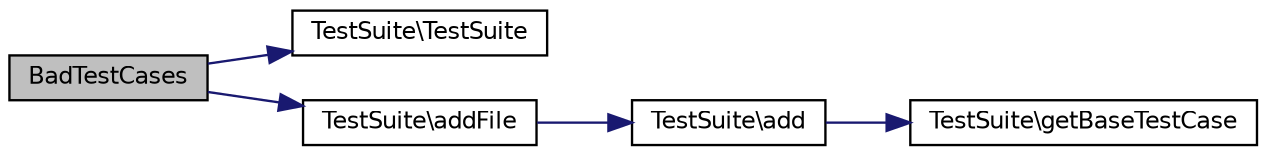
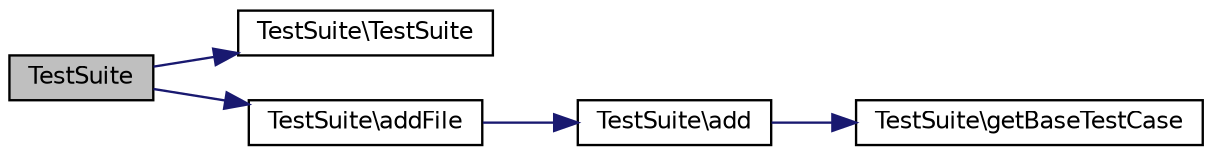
(108, 78) -> (81, 78)
